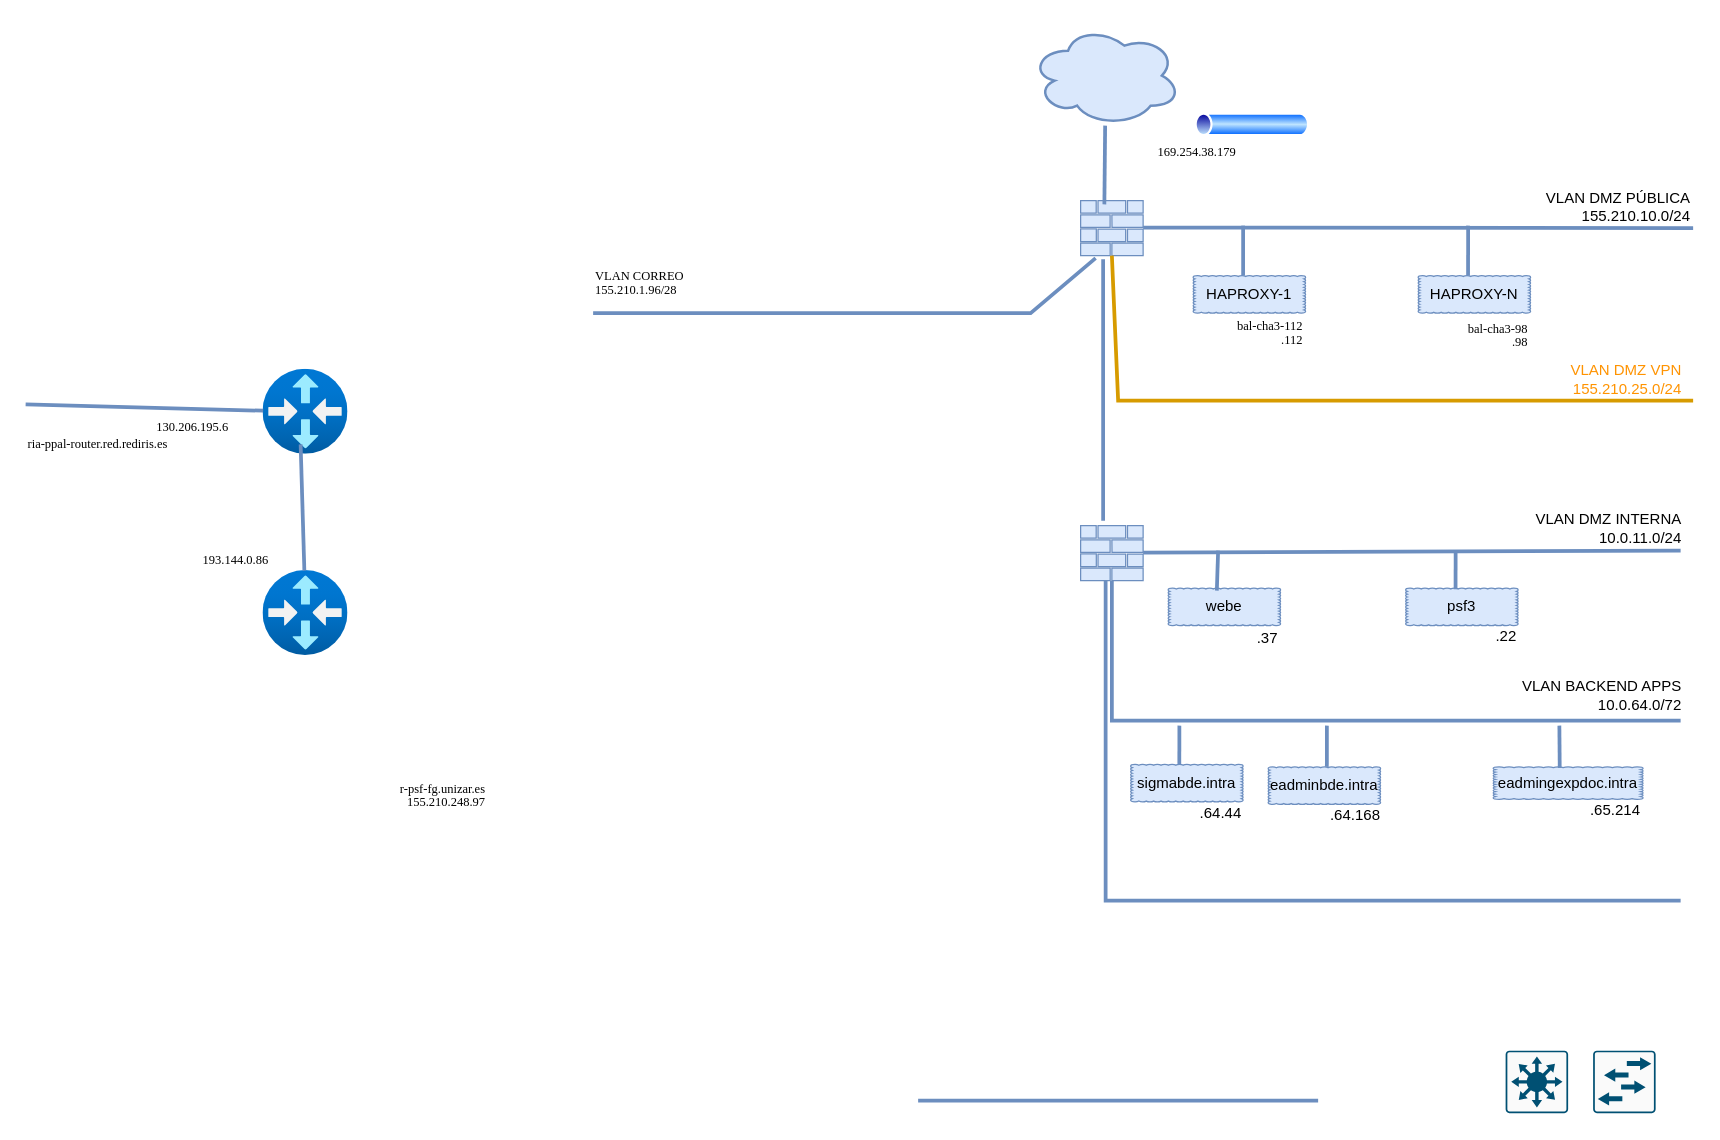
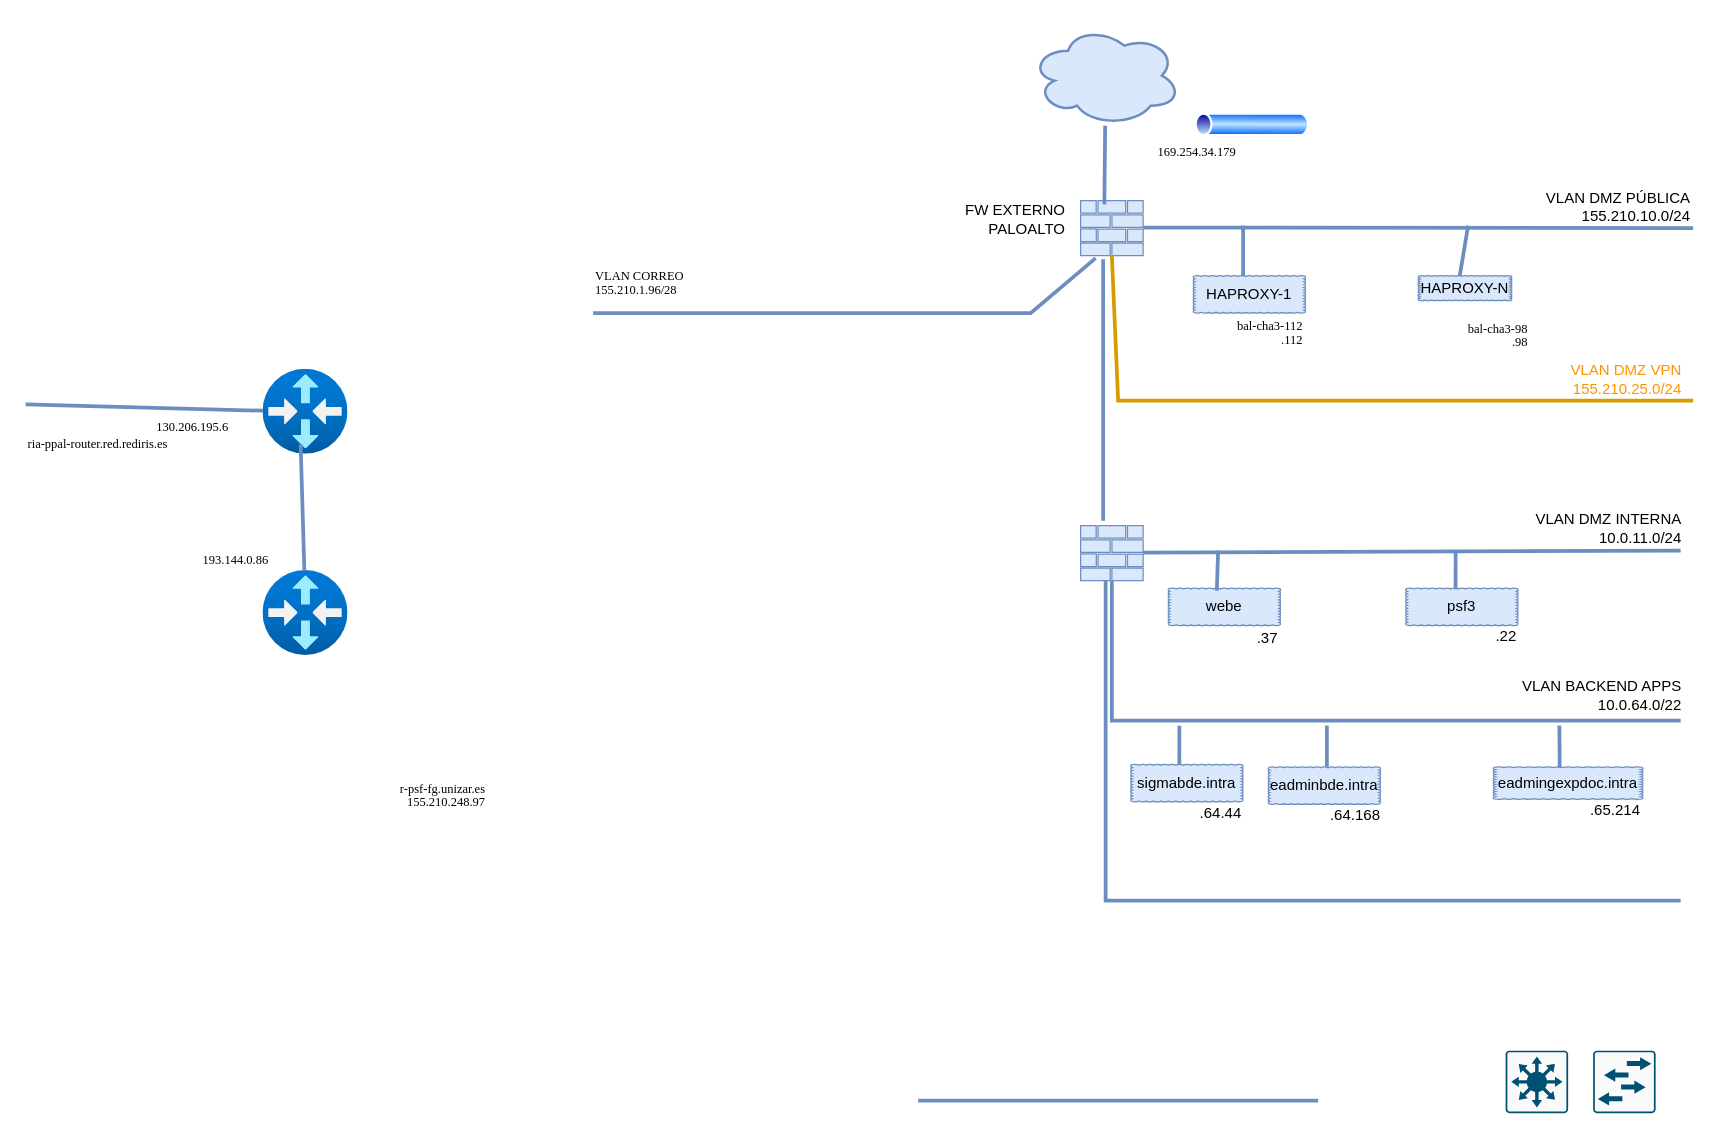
(1211, 155) -> (1211, 155)
none -> (968, 219)
(1474, 294) -> (1465, 288)
(1614, 696) -> (1614, 696)
